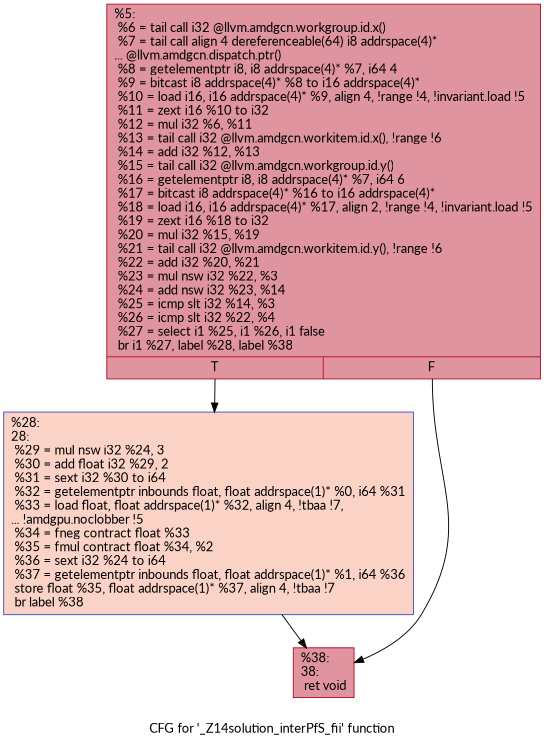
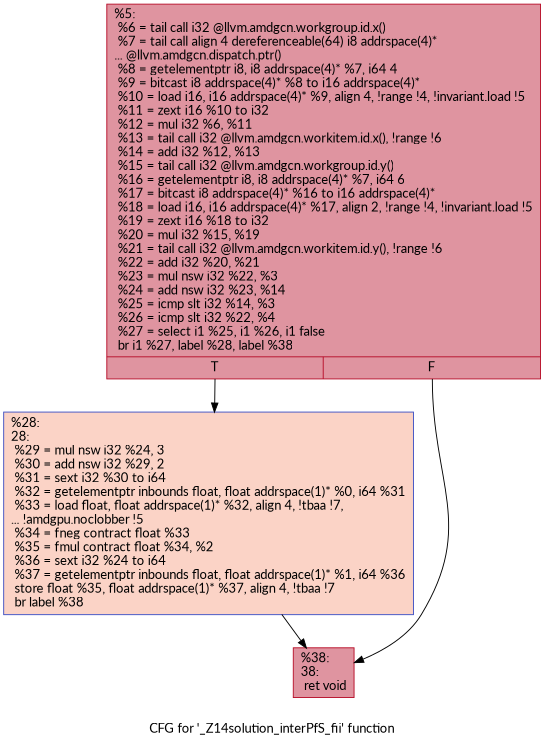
(90, 465) -> (88, 465)
